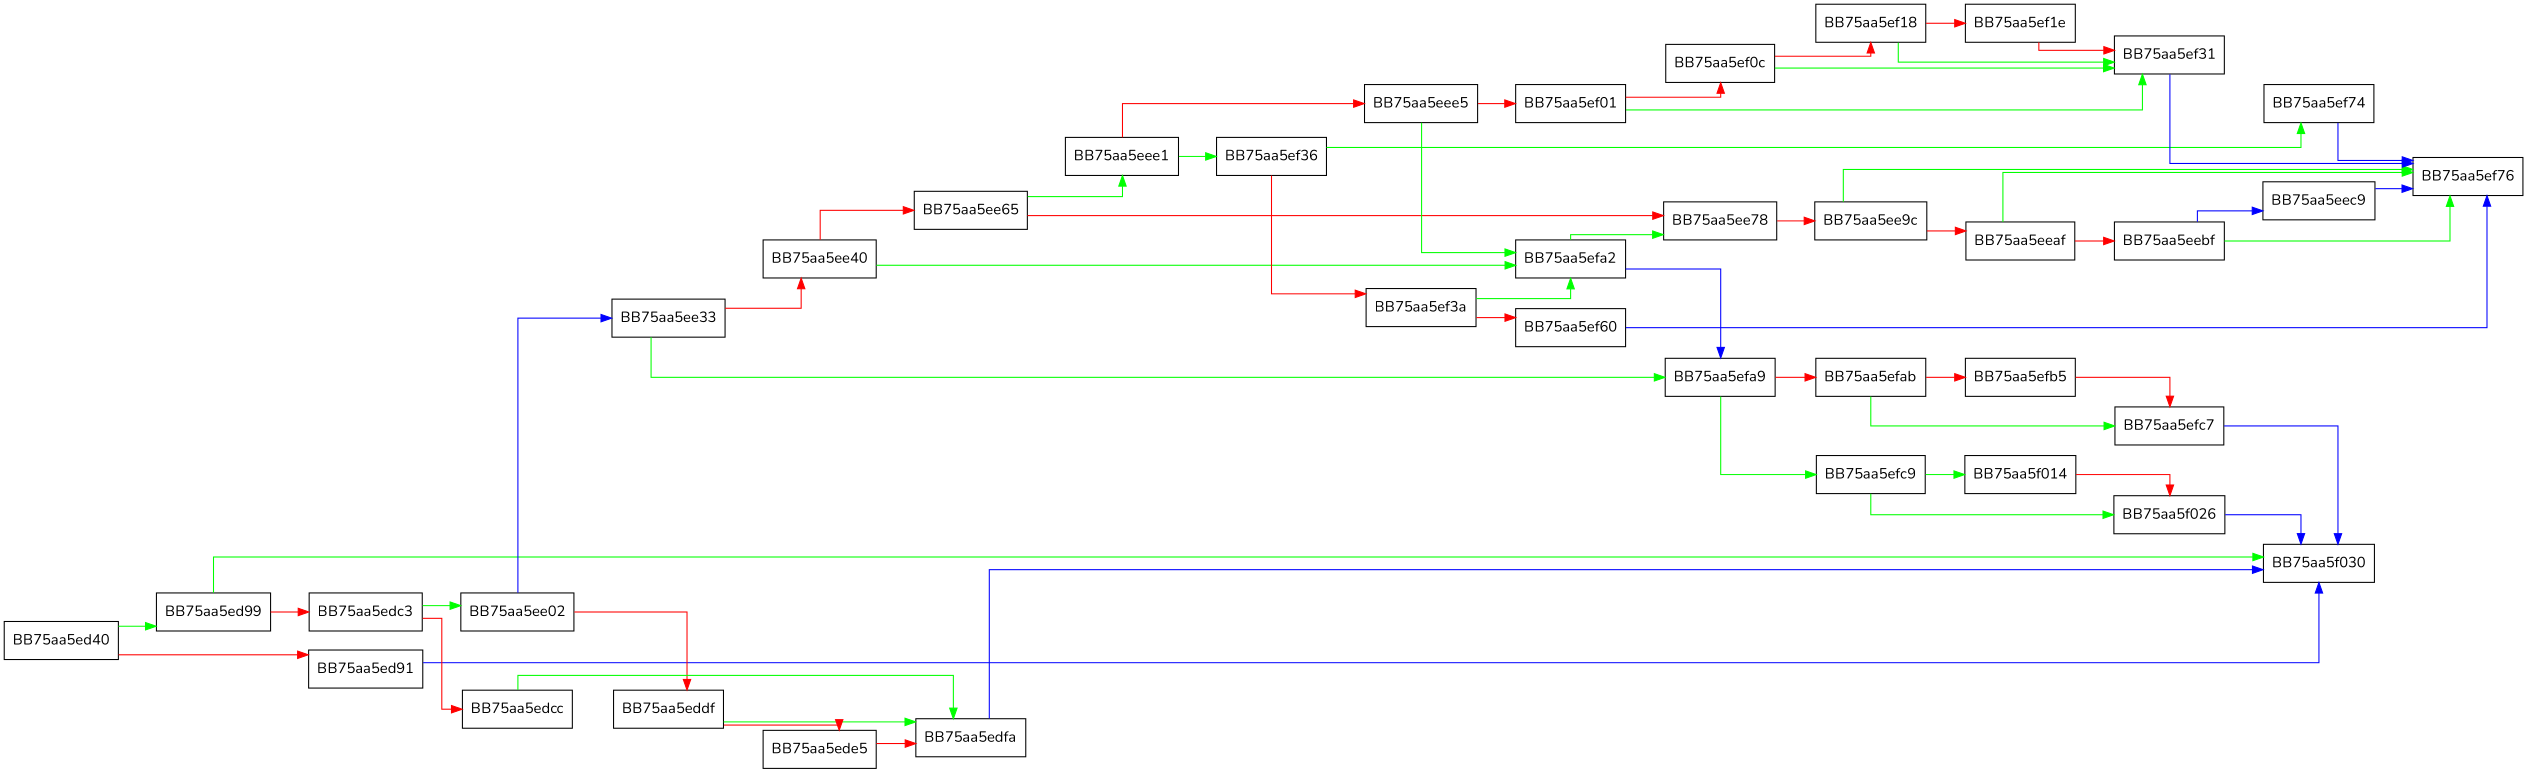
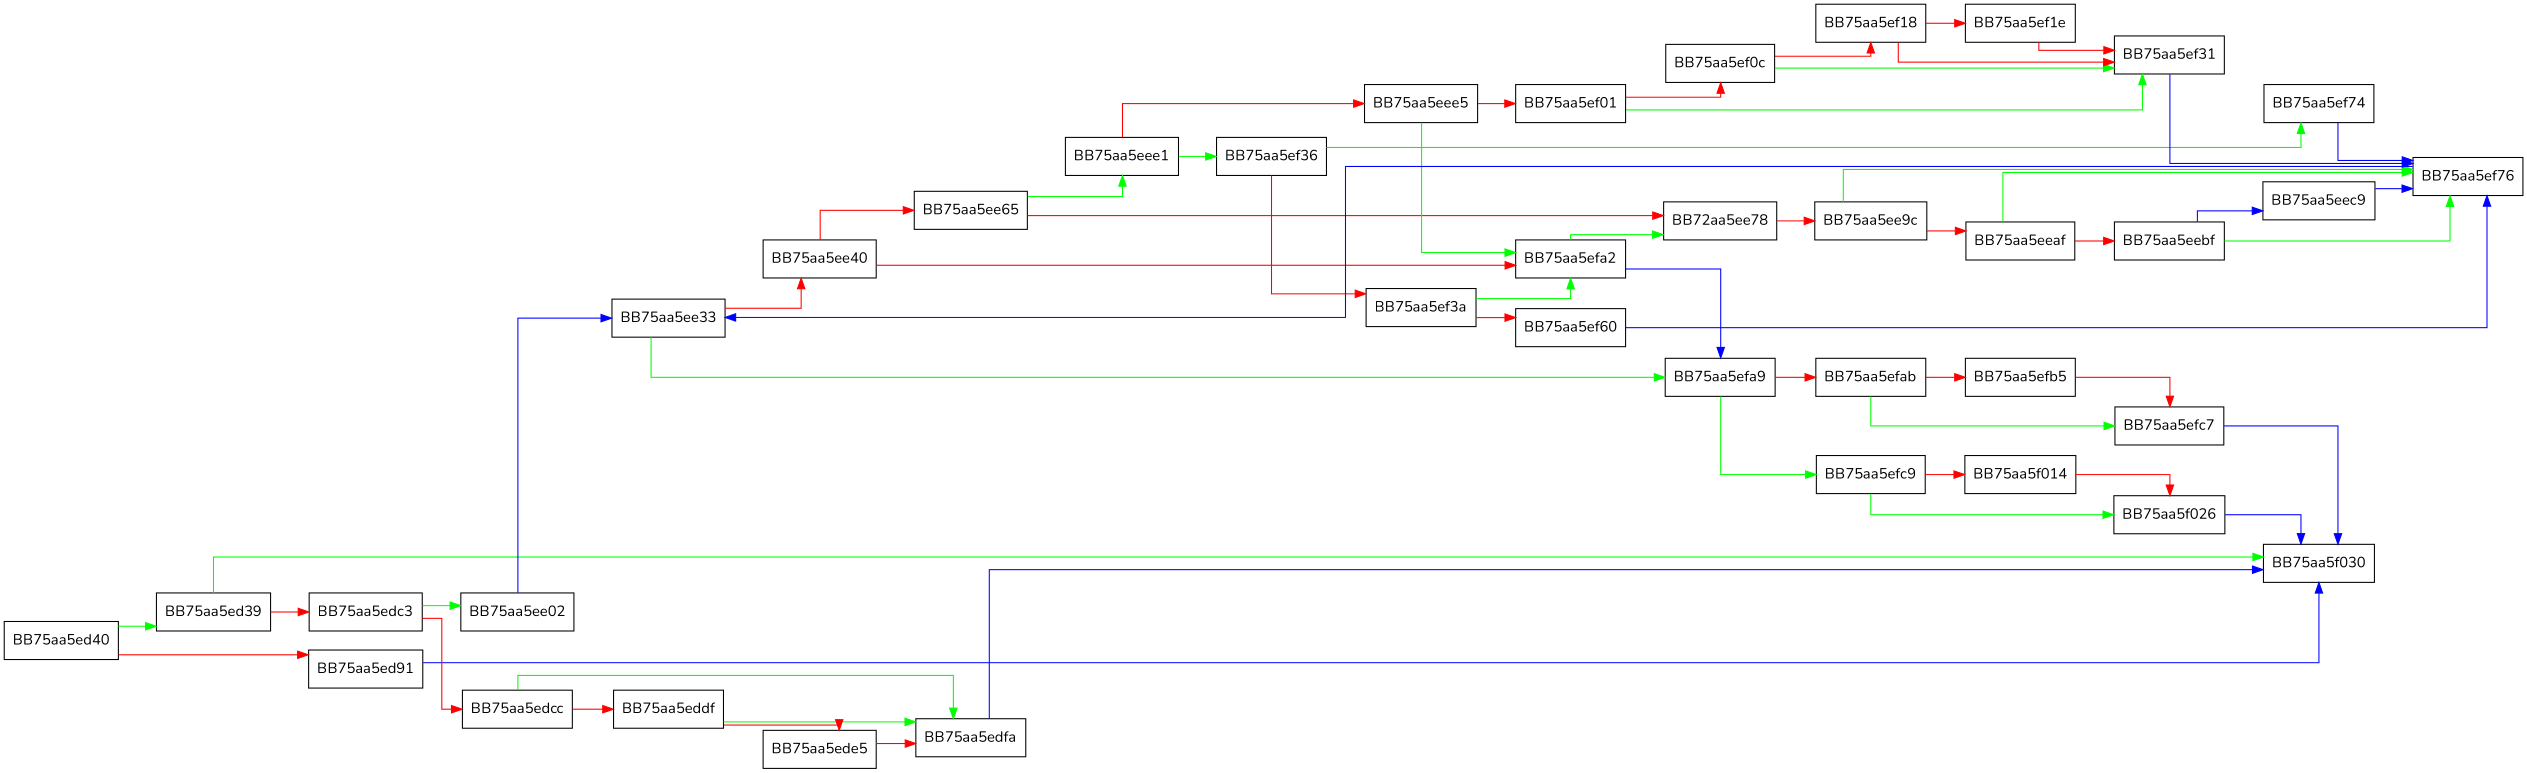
(1991, 62) -> (1991, 62)
none -> (1499, 166)
(1720, 221) -> (1720, 221)
(1191, 265) -> (1191, 265)
(1940, 475) -> (1940, 475)
(214, 612) -> (214, 612)
(664, 612) -> (588, 709)
